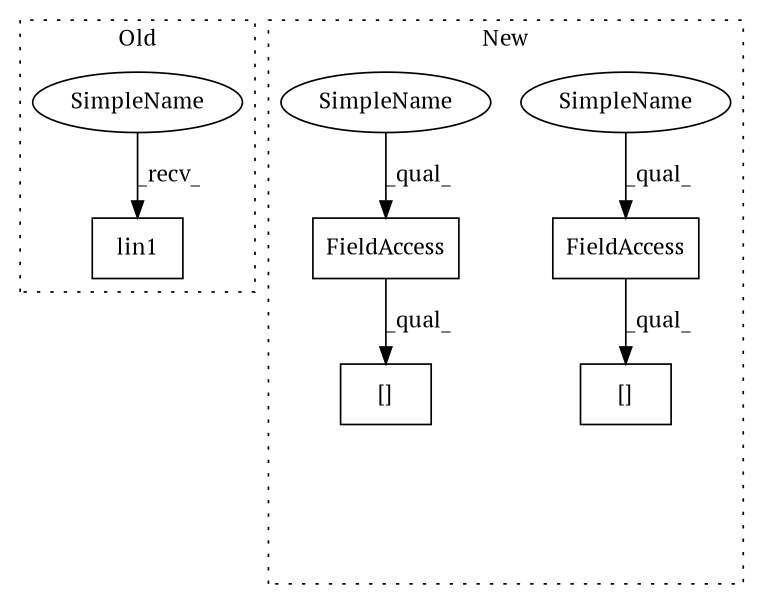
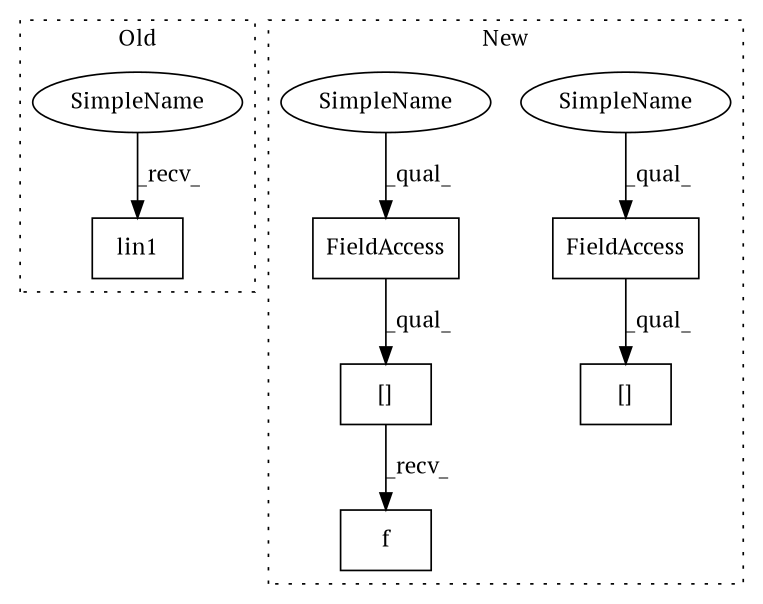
none -> (386, 540)
